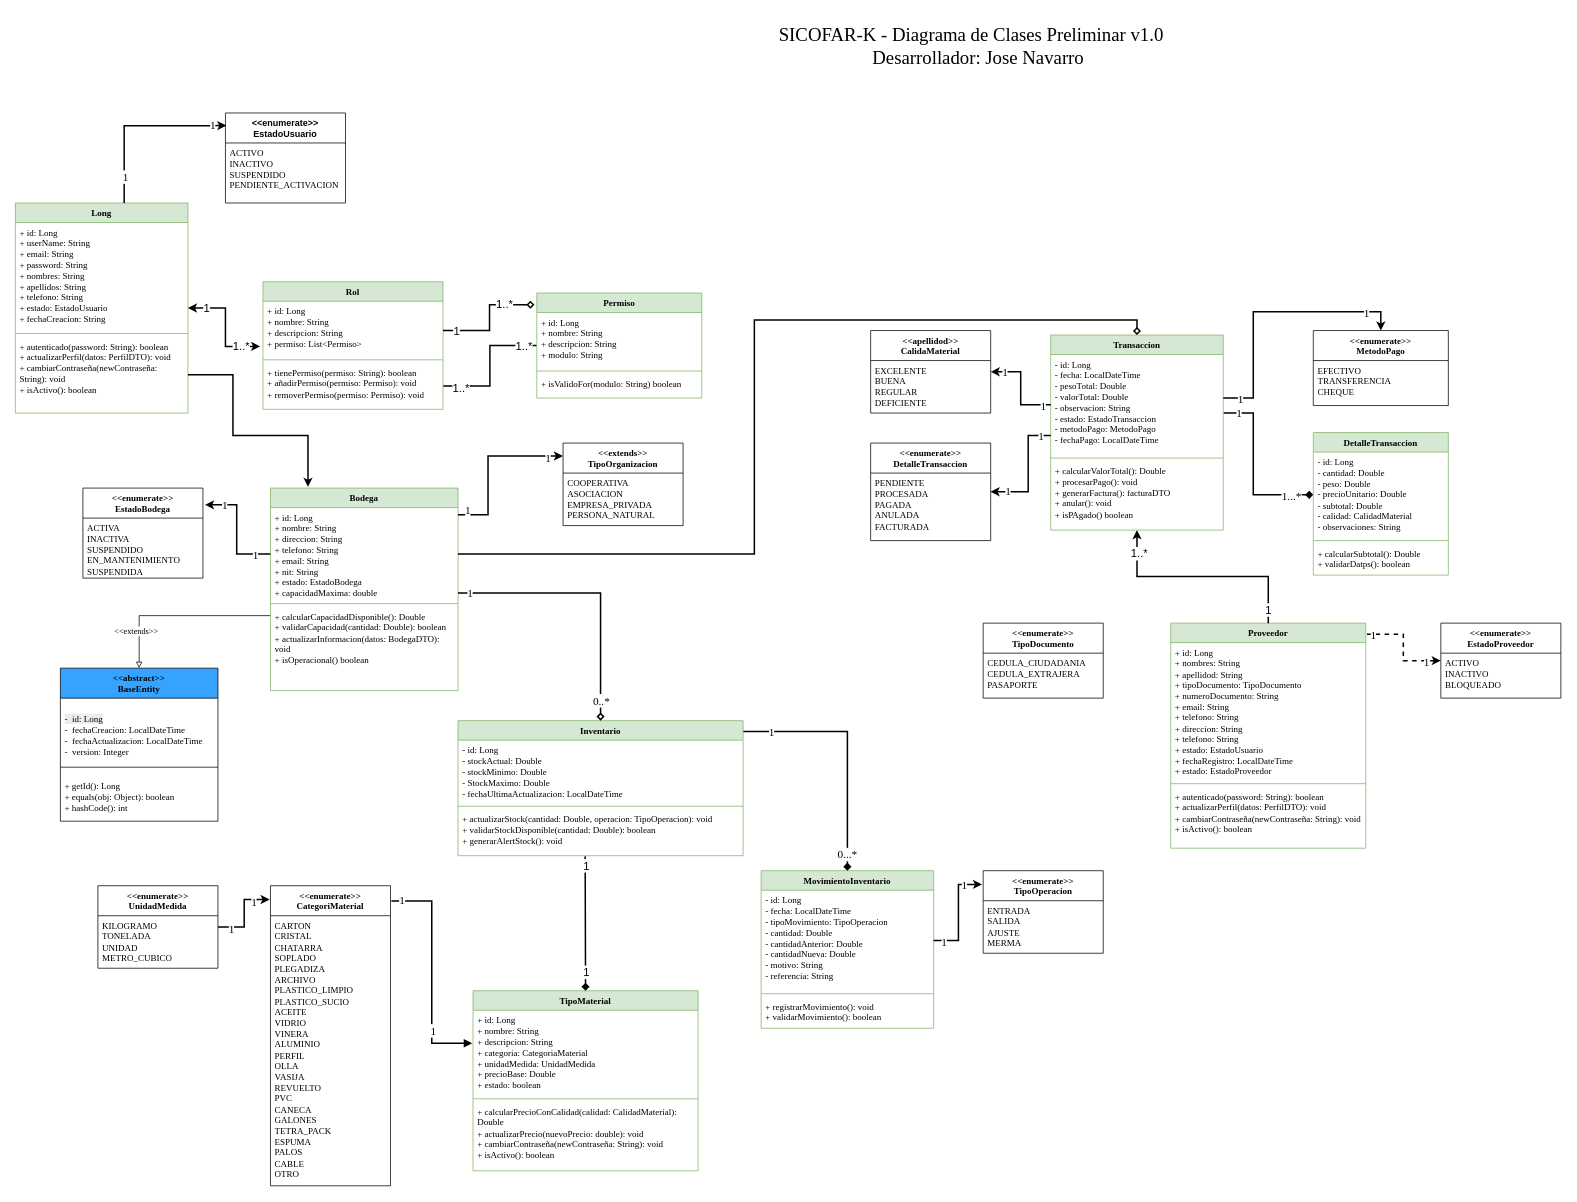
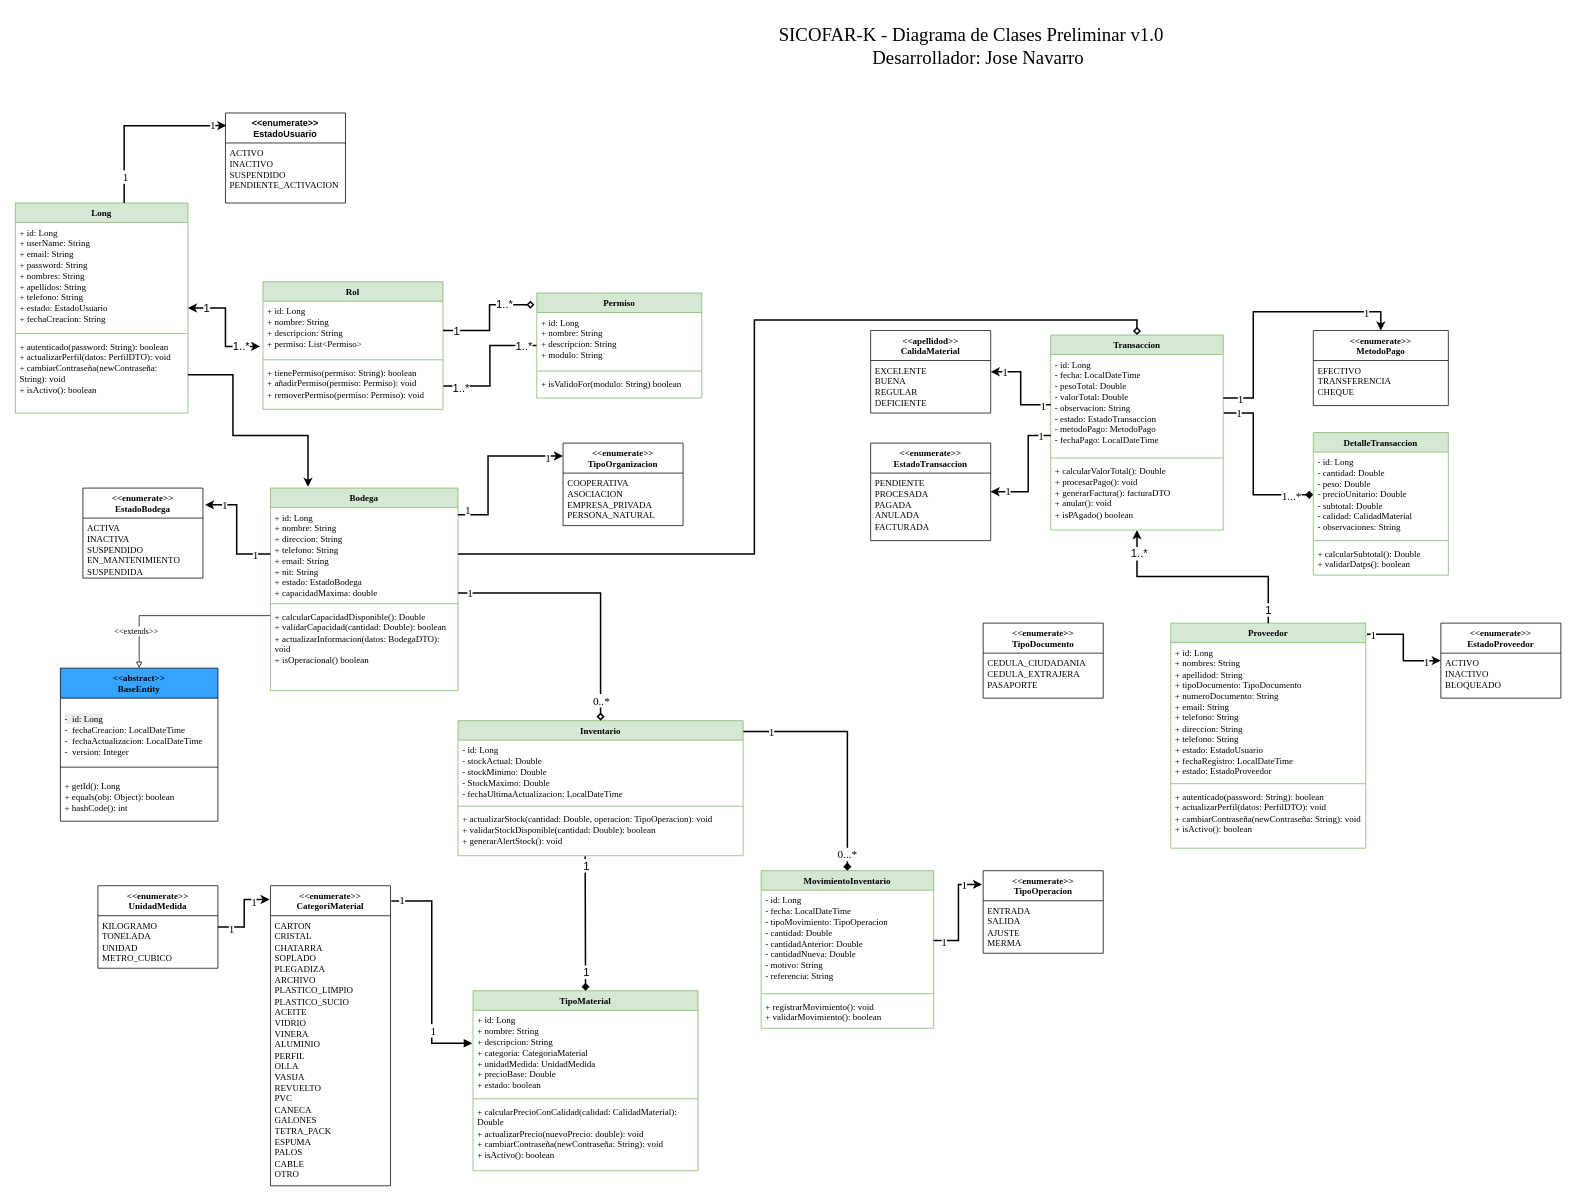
(623, 459) -> (623, 459)
(930, 459) -> (930, 459)
(1403, 649) -> (1403, 649)
